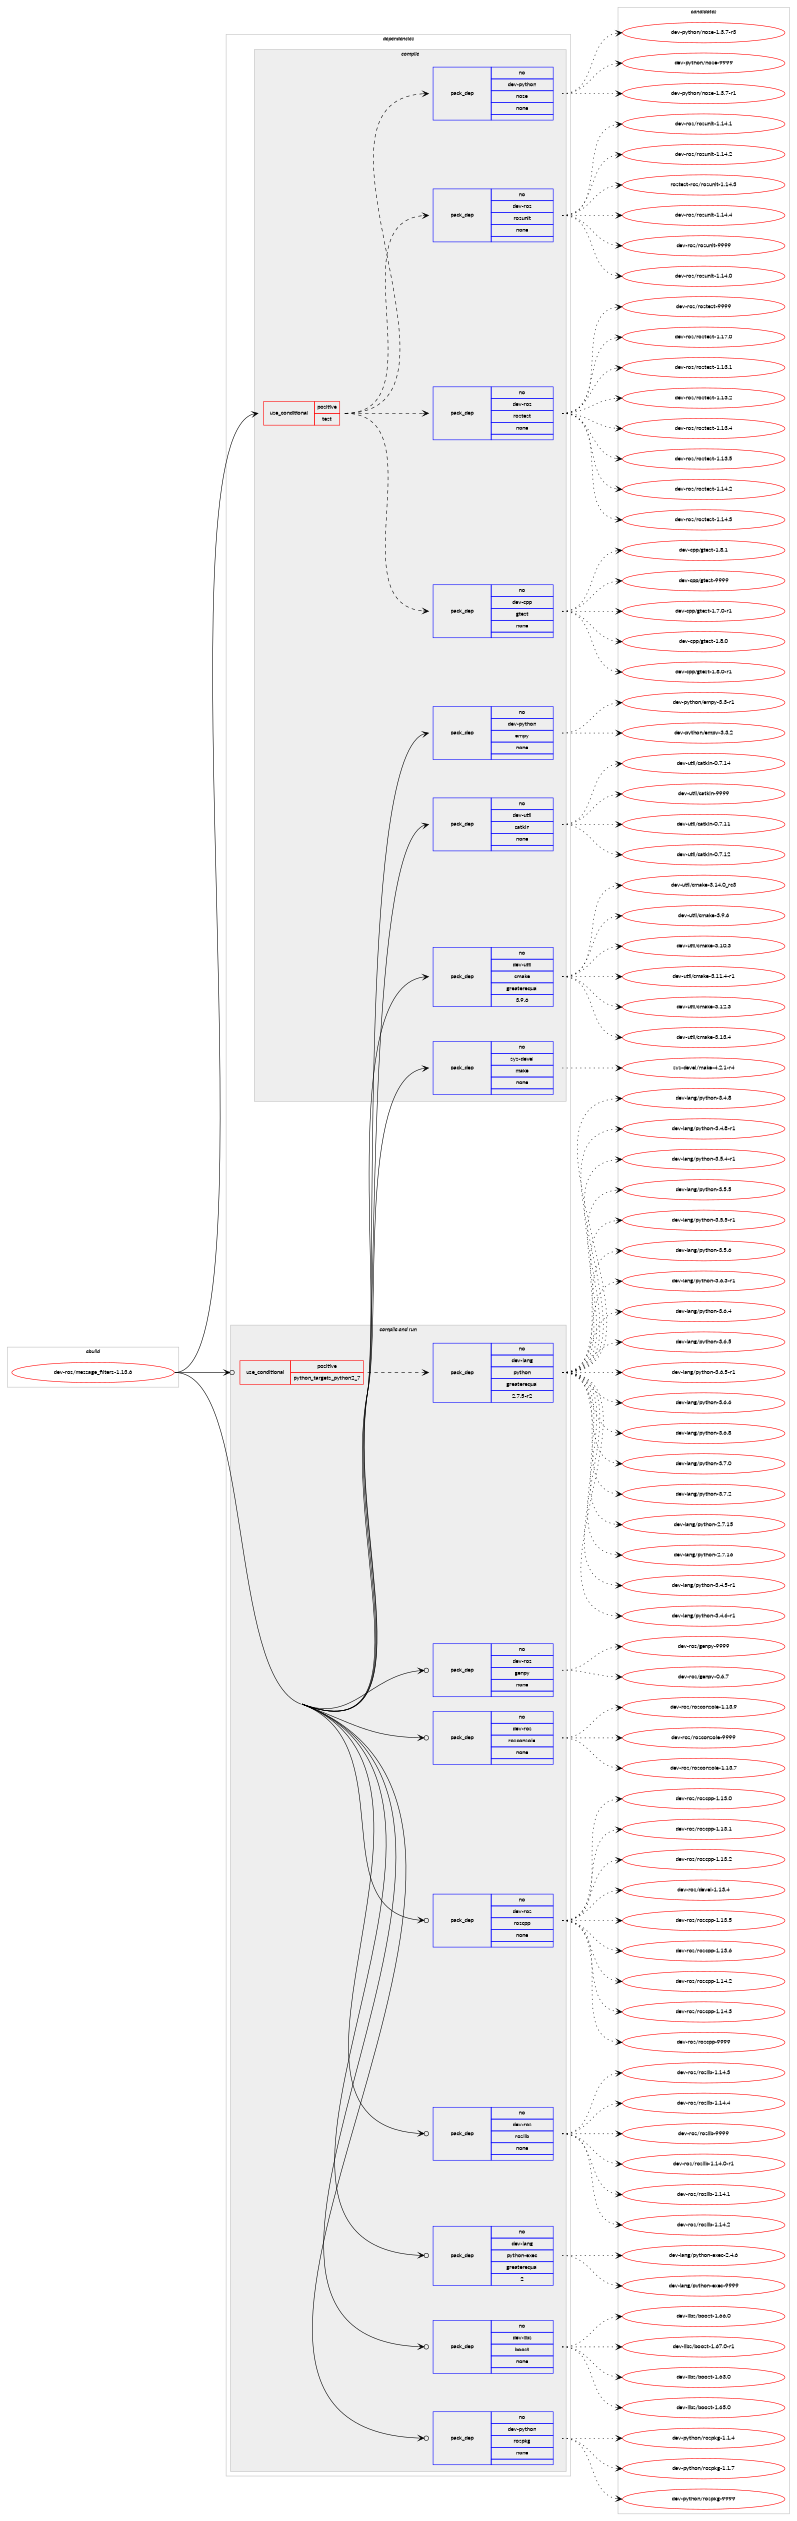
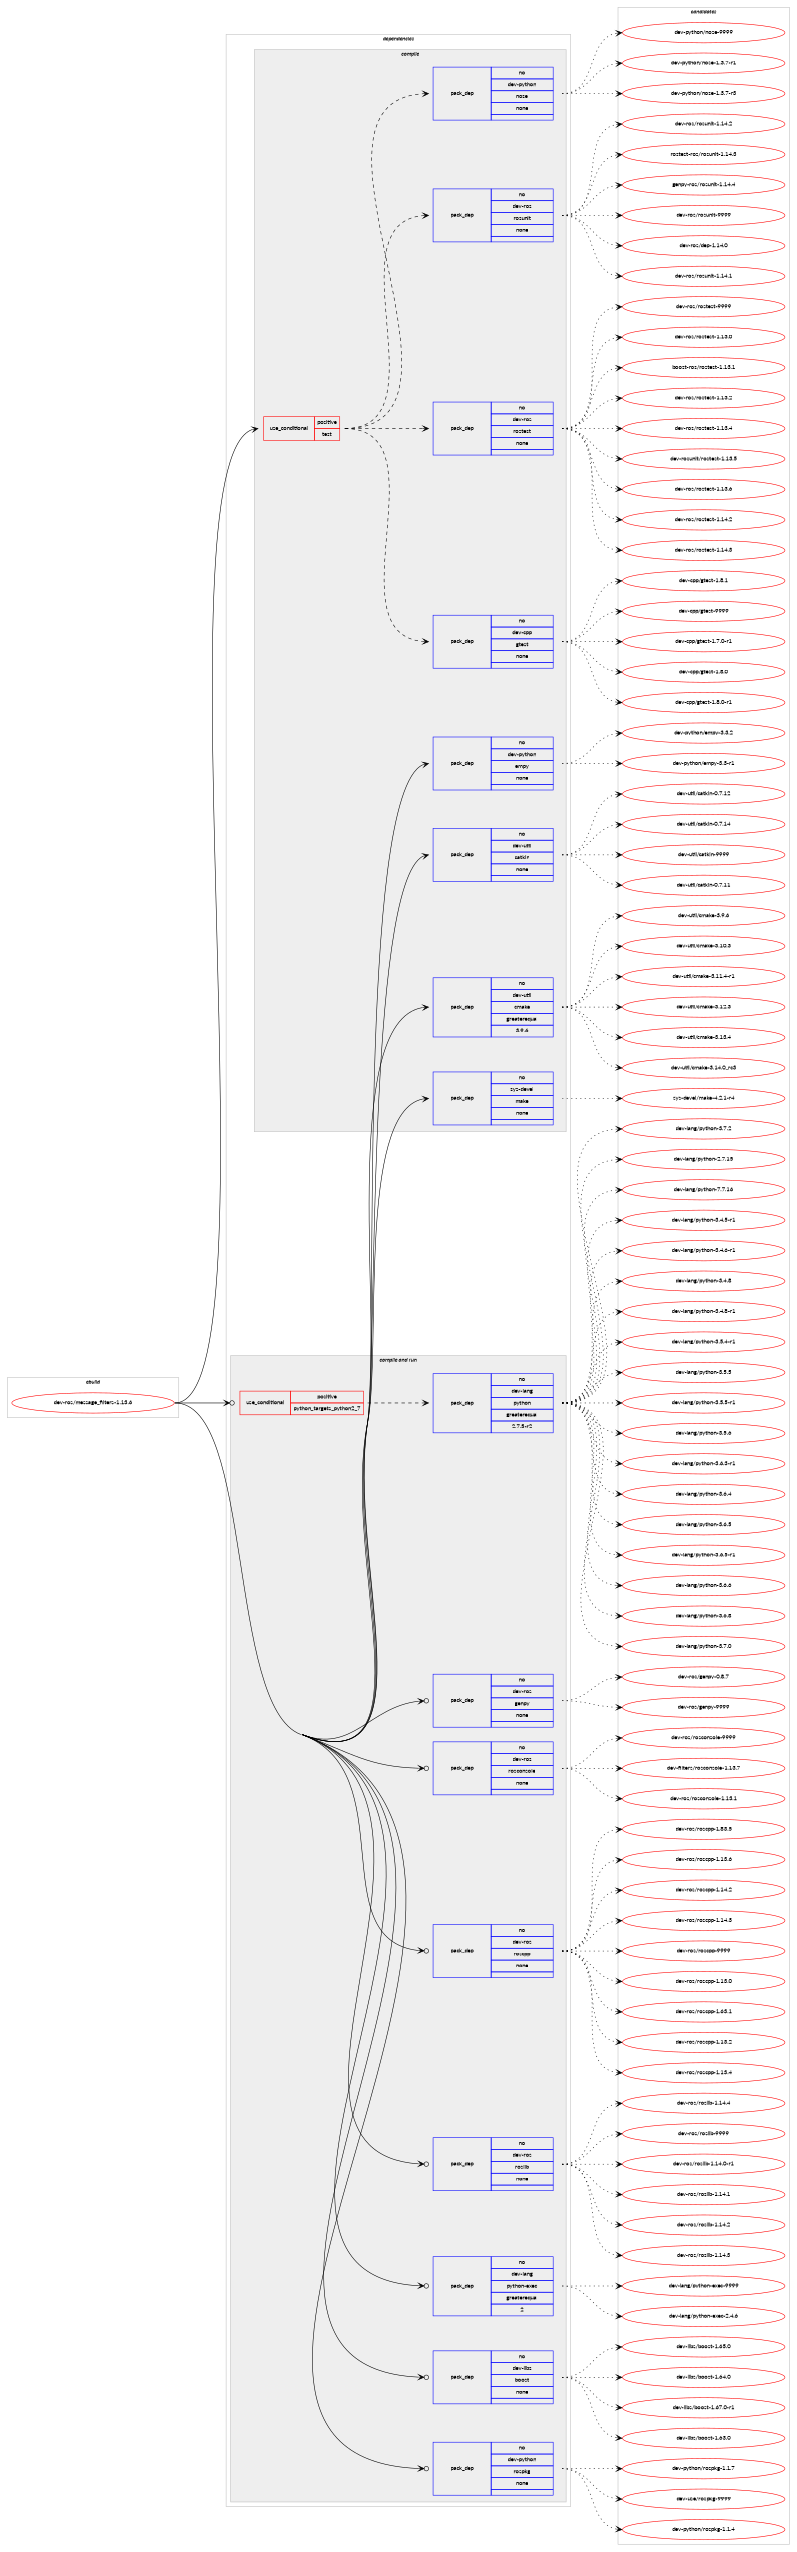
(704, 215) -> (704, 185)
(704, 276) -> (704, 246)
(704, 337) -> (704, 337)
(704, 368) -> (704, 368)
(704, 459) -> (704, 459)
none -> (704, 489)
(704, 1555) -> (704, 1190)
(704, 1677) -> (704, 1677)
(704, 1707) -> (704, 1799)
(704, 1768) -> (704, 1768)
(704, 1829) -> (704, 2012)
(704, 1890) -> (704, 2073)
(704, 1921) -> (704, 1829)
(704, 2316) -> (704, 2377)
(704, 2499) -> (704, 2499)
